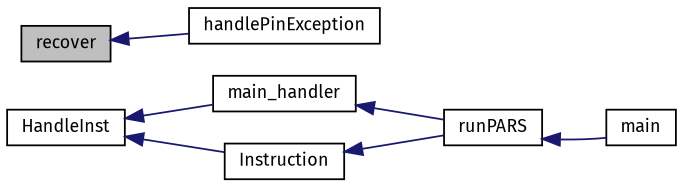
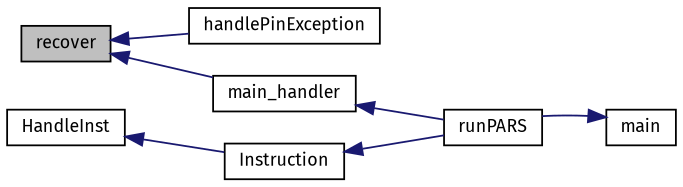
(178, 110) -> (171, 68)
(583, 139) -> (565, 115)
